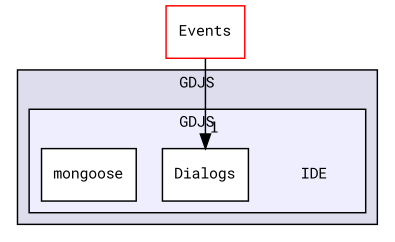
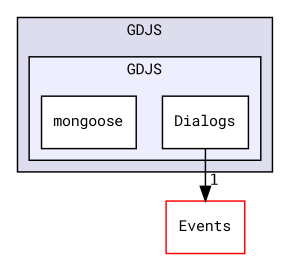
(205, 96) -> (205, 168)
(315, 175) -> none
